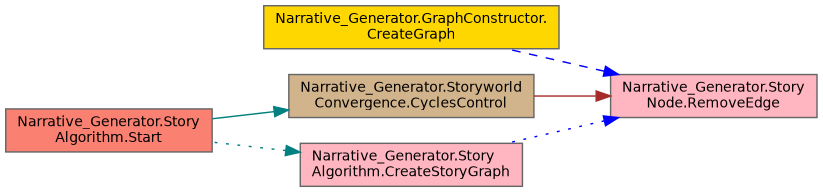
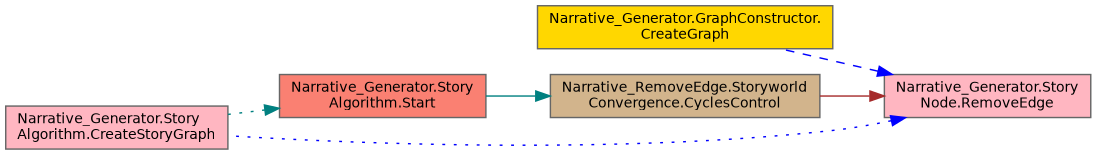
(411, 96) -> (685, 96)
(249, 146) -> (247, 112)
